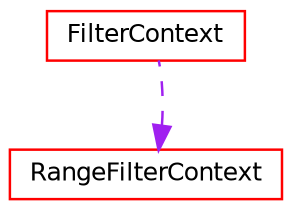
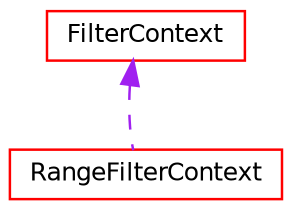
(162, 93) -> (130, 118)
